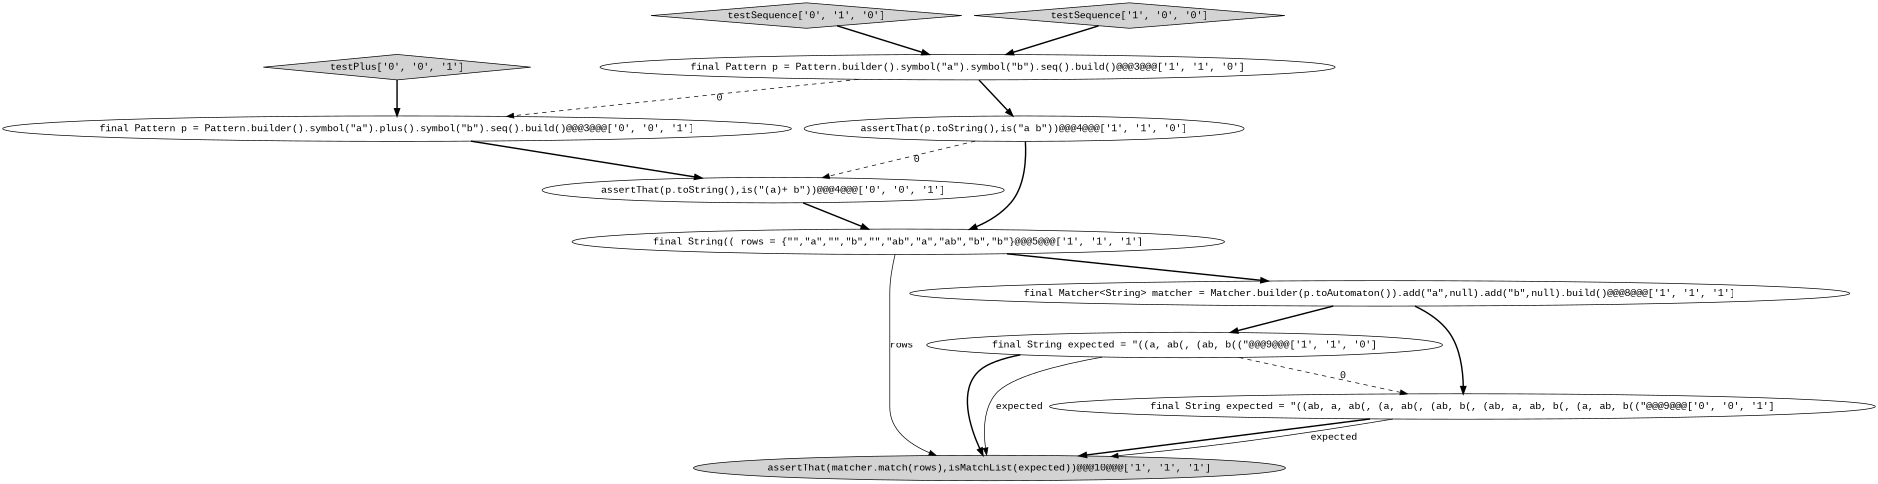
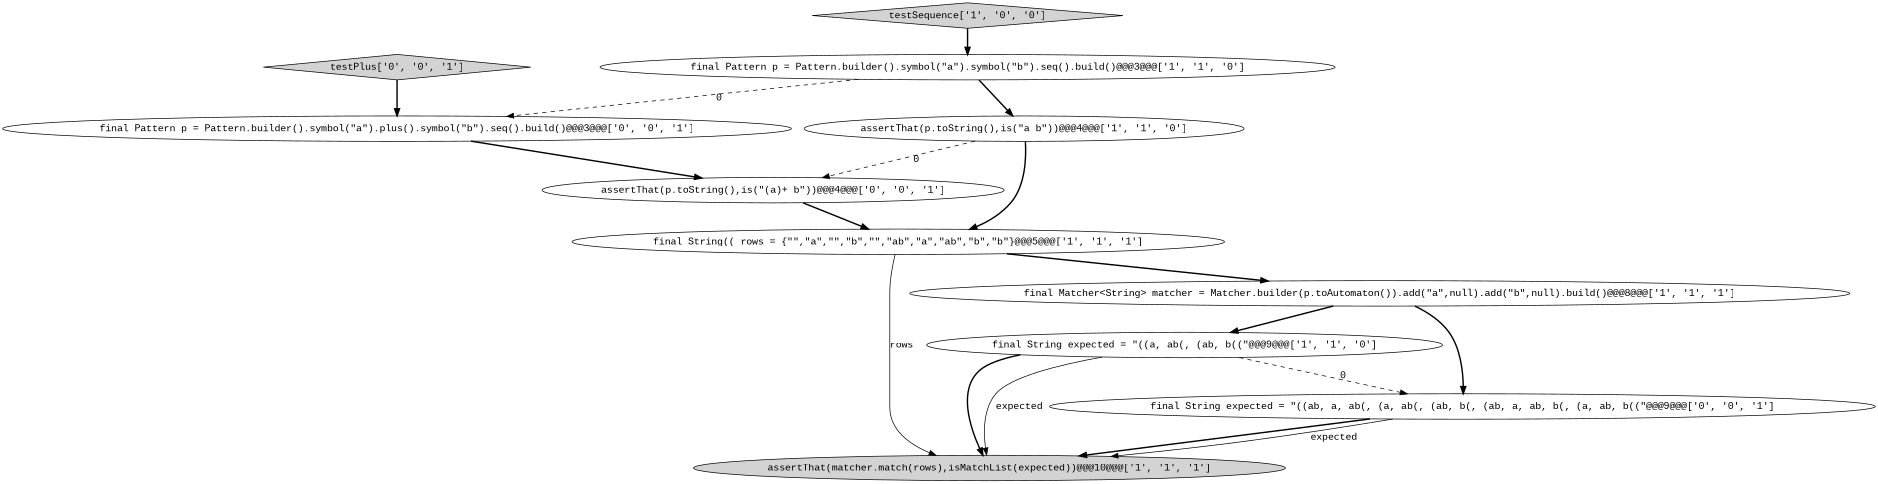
(806, 16) -> none
